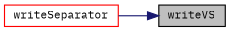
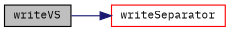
(133, 16) -> (86, 16)
